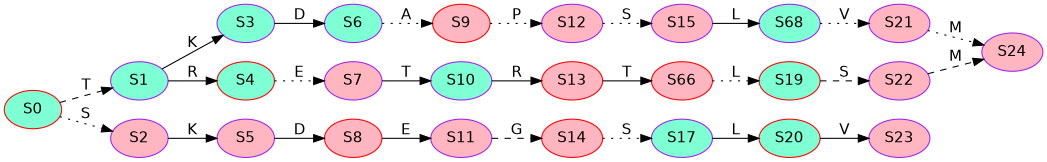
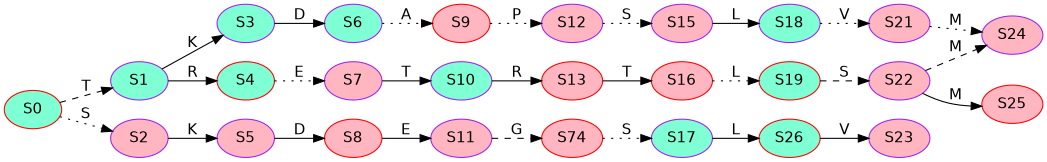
(790, 23) -> (790, 23)
(682, 81) -> (682, 81)
none -> (1012, 104)
(572, 138) -> (572, 138)
(790, 138) -> (790, 138)
